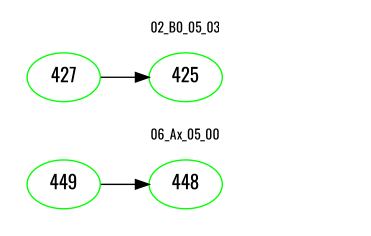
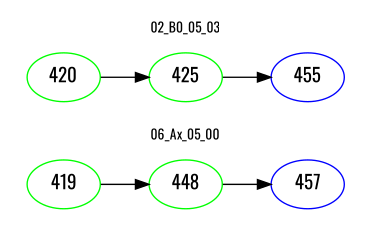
(64, 77) -> (64, 77)
none -> (308, 77)
(64, 184) -> (64, 184)
none -> (308, 184)
